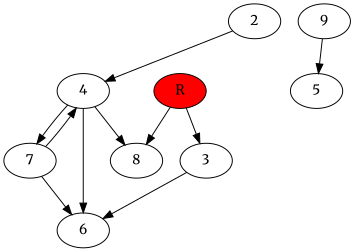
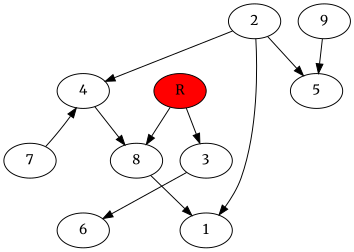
none -> (282, 53)
(55, 120) -> none
(83, 156) -> none
(54, 192) -> none
none -> (206, 230)
